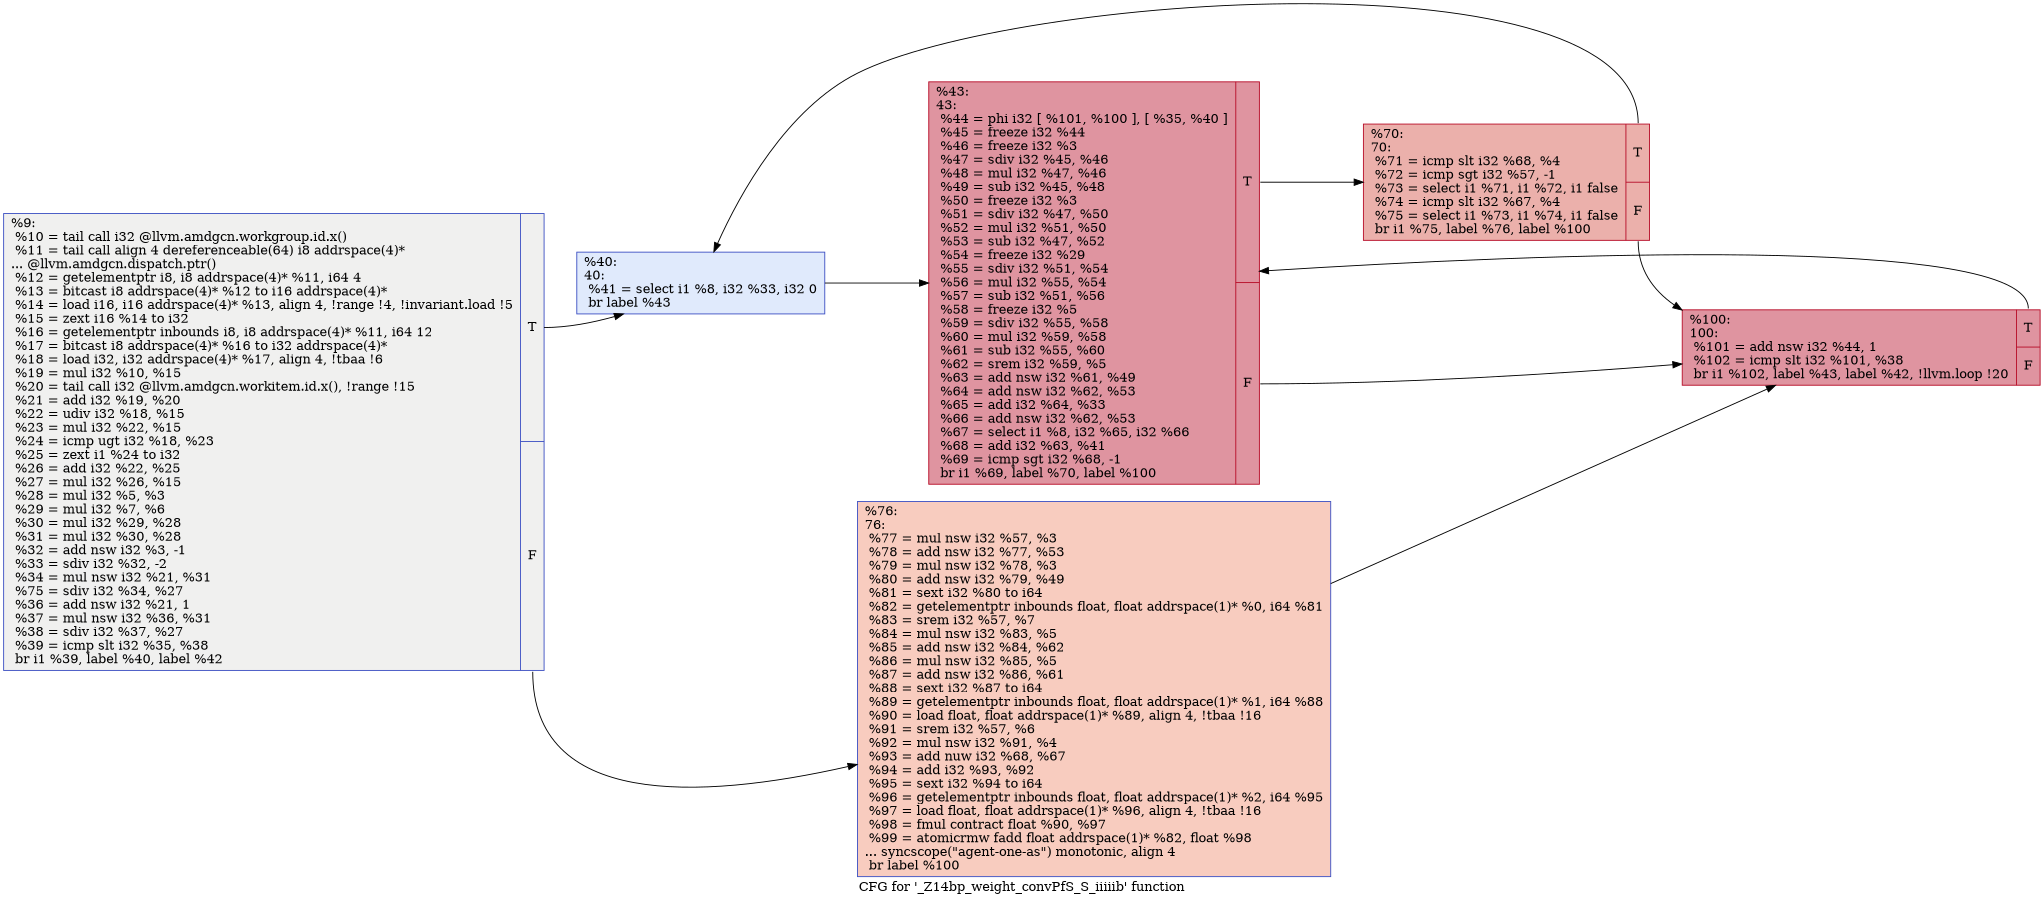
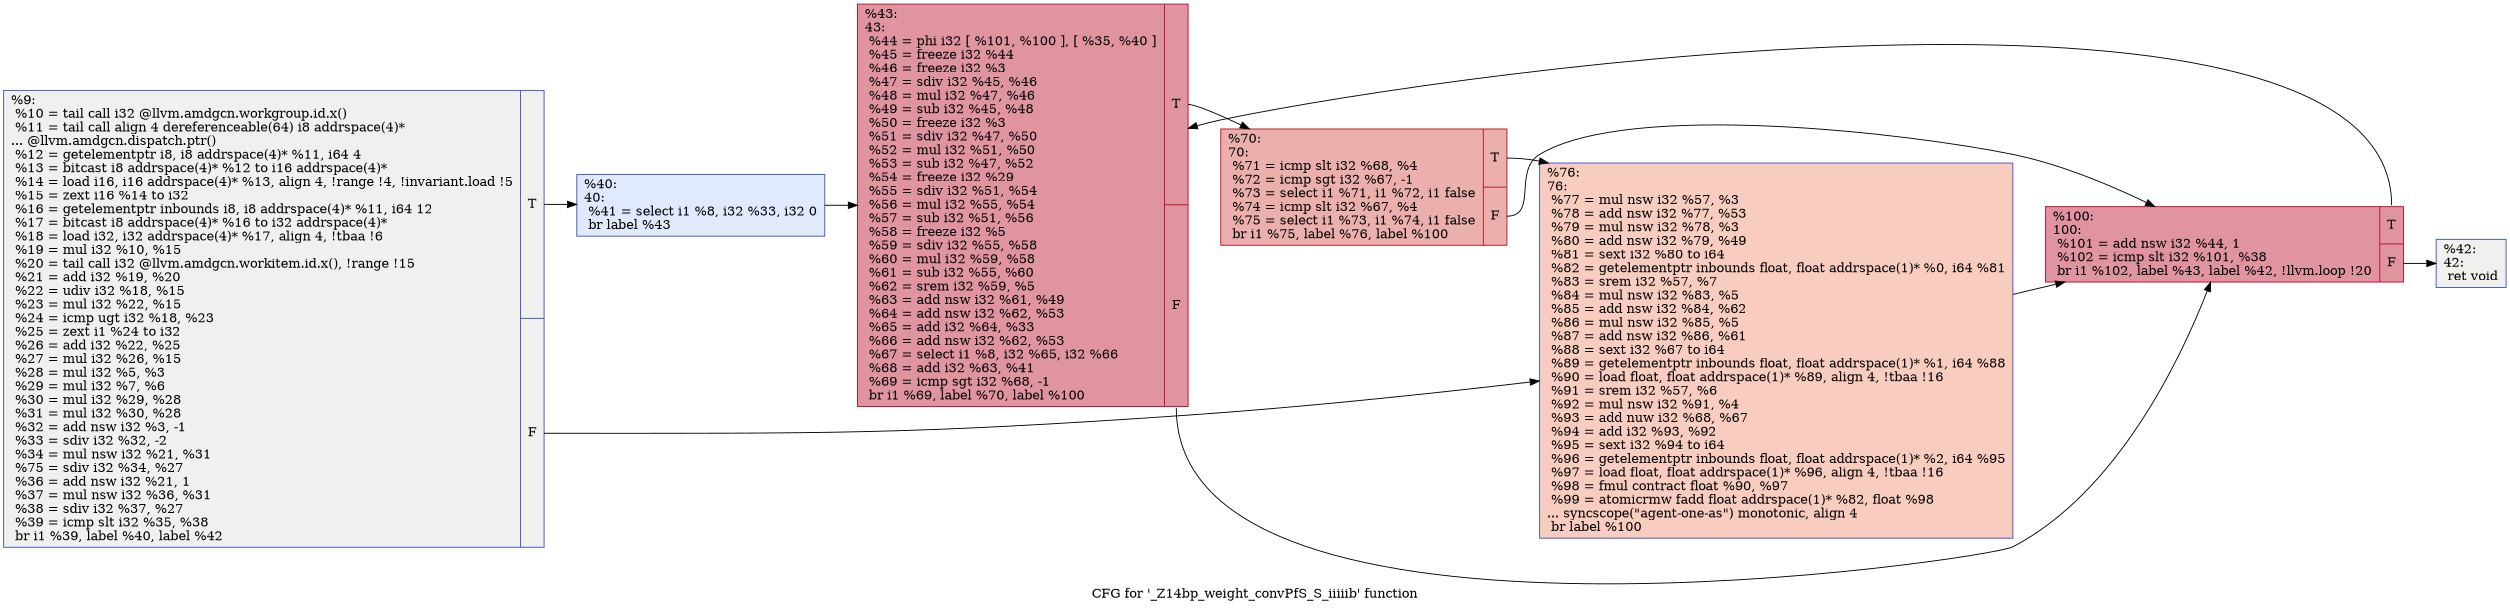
(1155, 11) -> (1523, 159)
(1464, 175) -> (1321, 180)
none -> (2471, 263)
(954, 689) -> (1636, 350)
